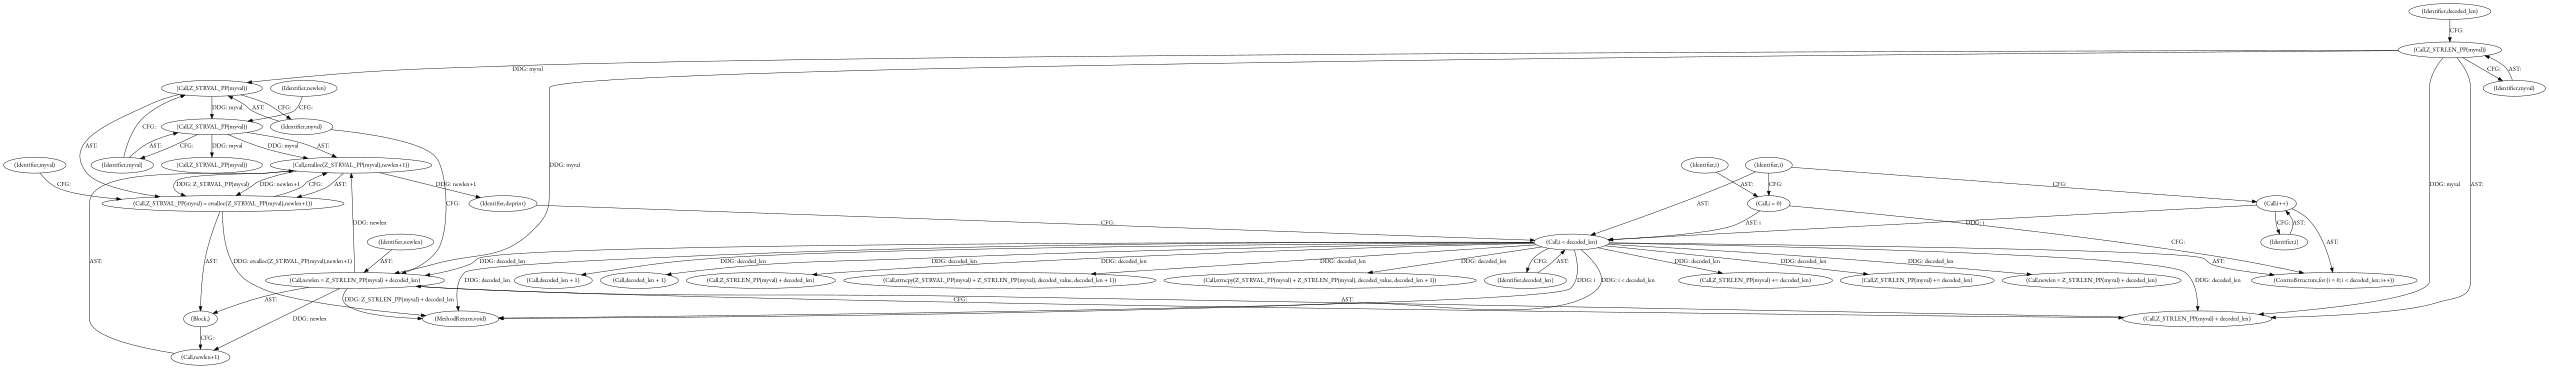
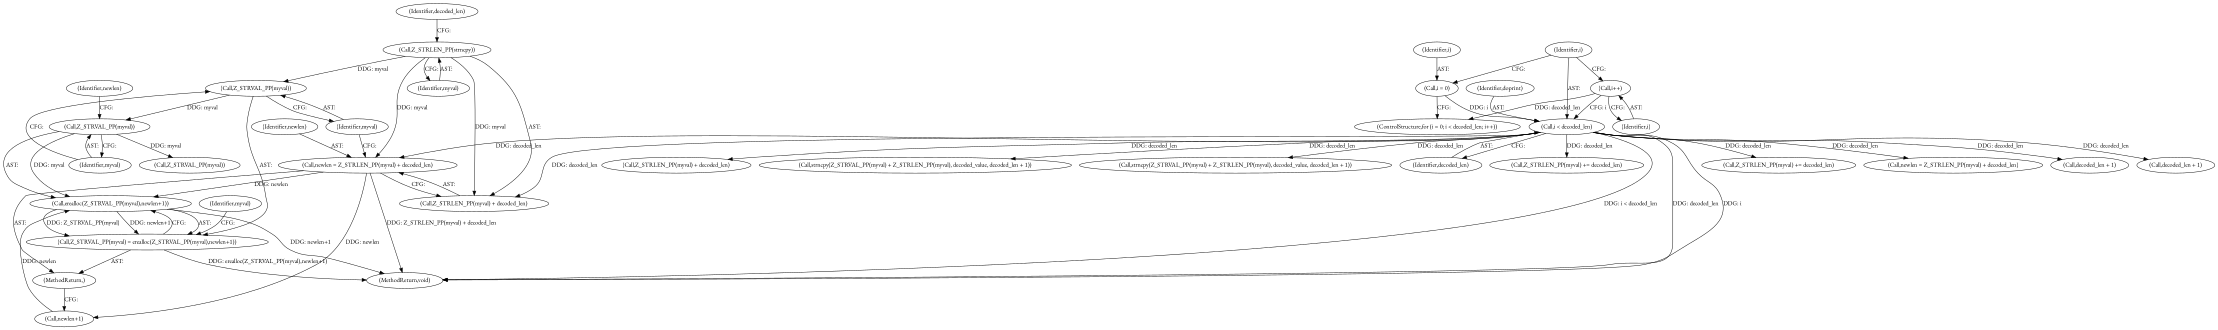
(2450, 50) -> (437, 50)
(428, 185) -> (275, 236)
(1109, 223) -> (1499, 108)
(1753, 223) -> (1479, 108)
(1975, 223) -> (1598, 108)
(2333, 242) -> (1558, 108)
(1941, 248) -> none
(97, 261) -> (39, 261)
(200, 319) -> (64, 280)
